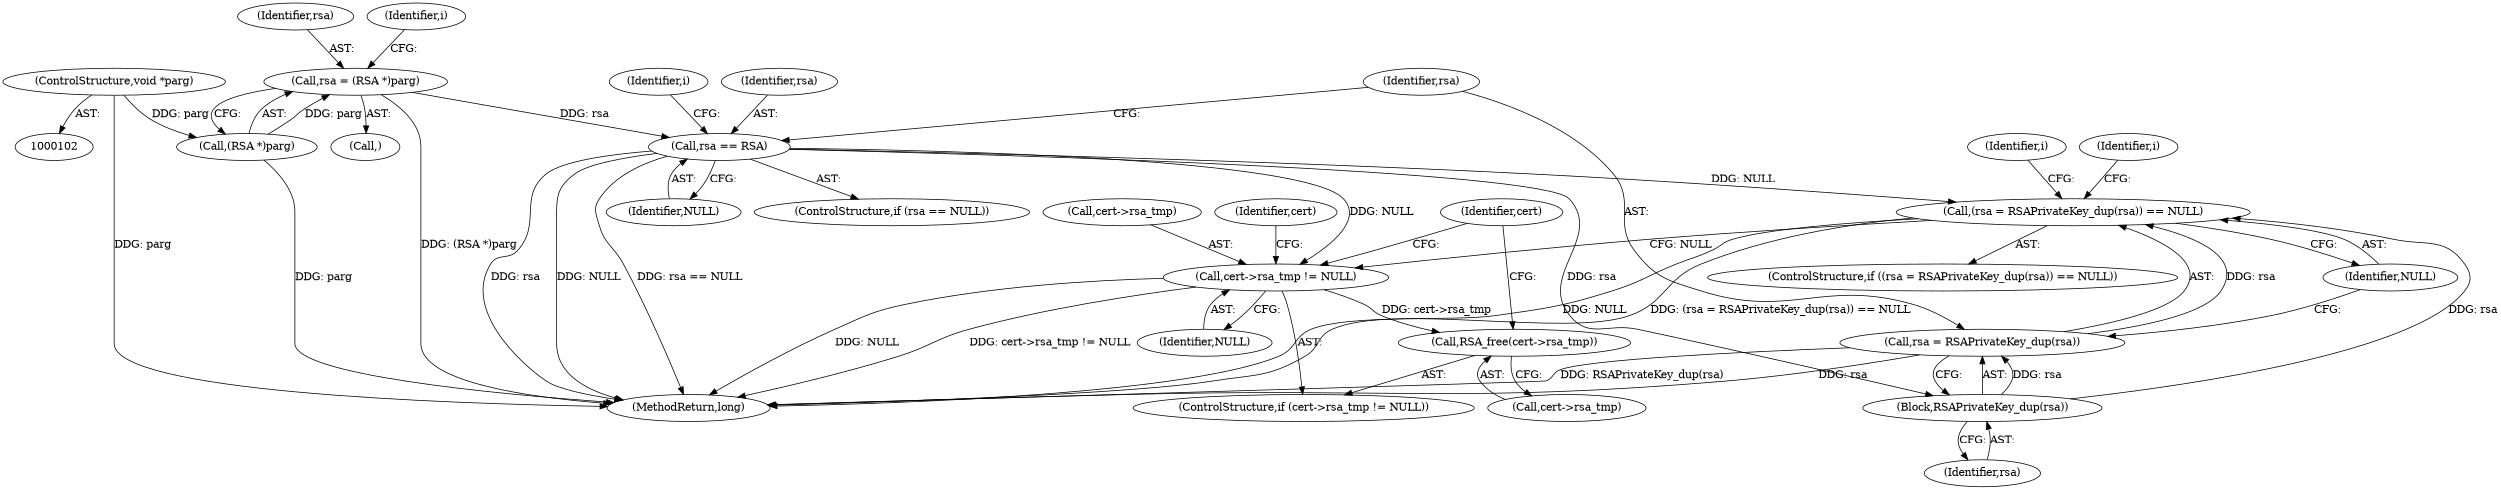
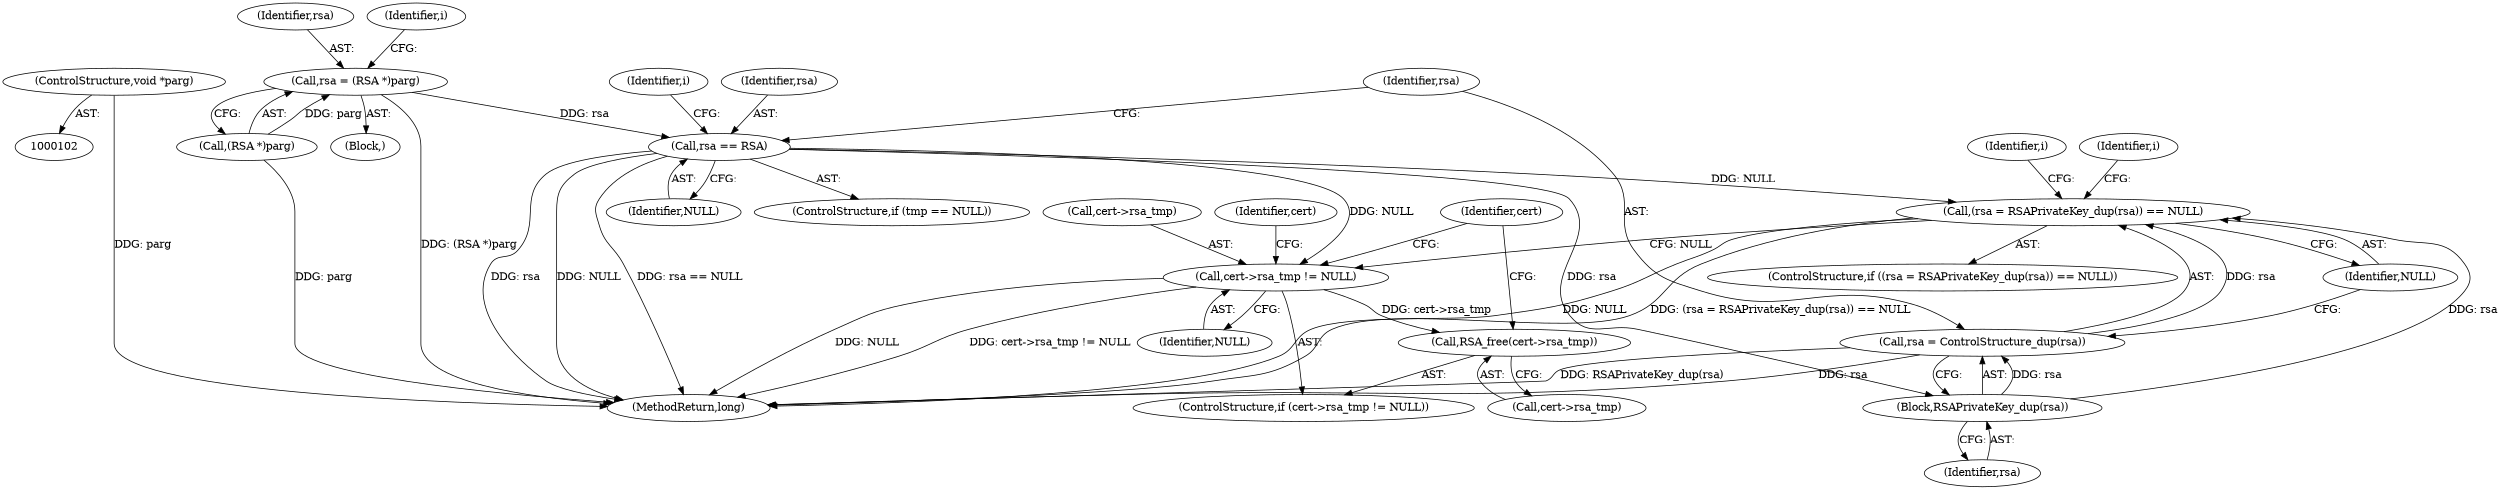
(153, 121) -> none
(365, 147) -> (365, 147)
(892, 212) -> (892, 212)
(1982, 343) -> (1982, 343)
